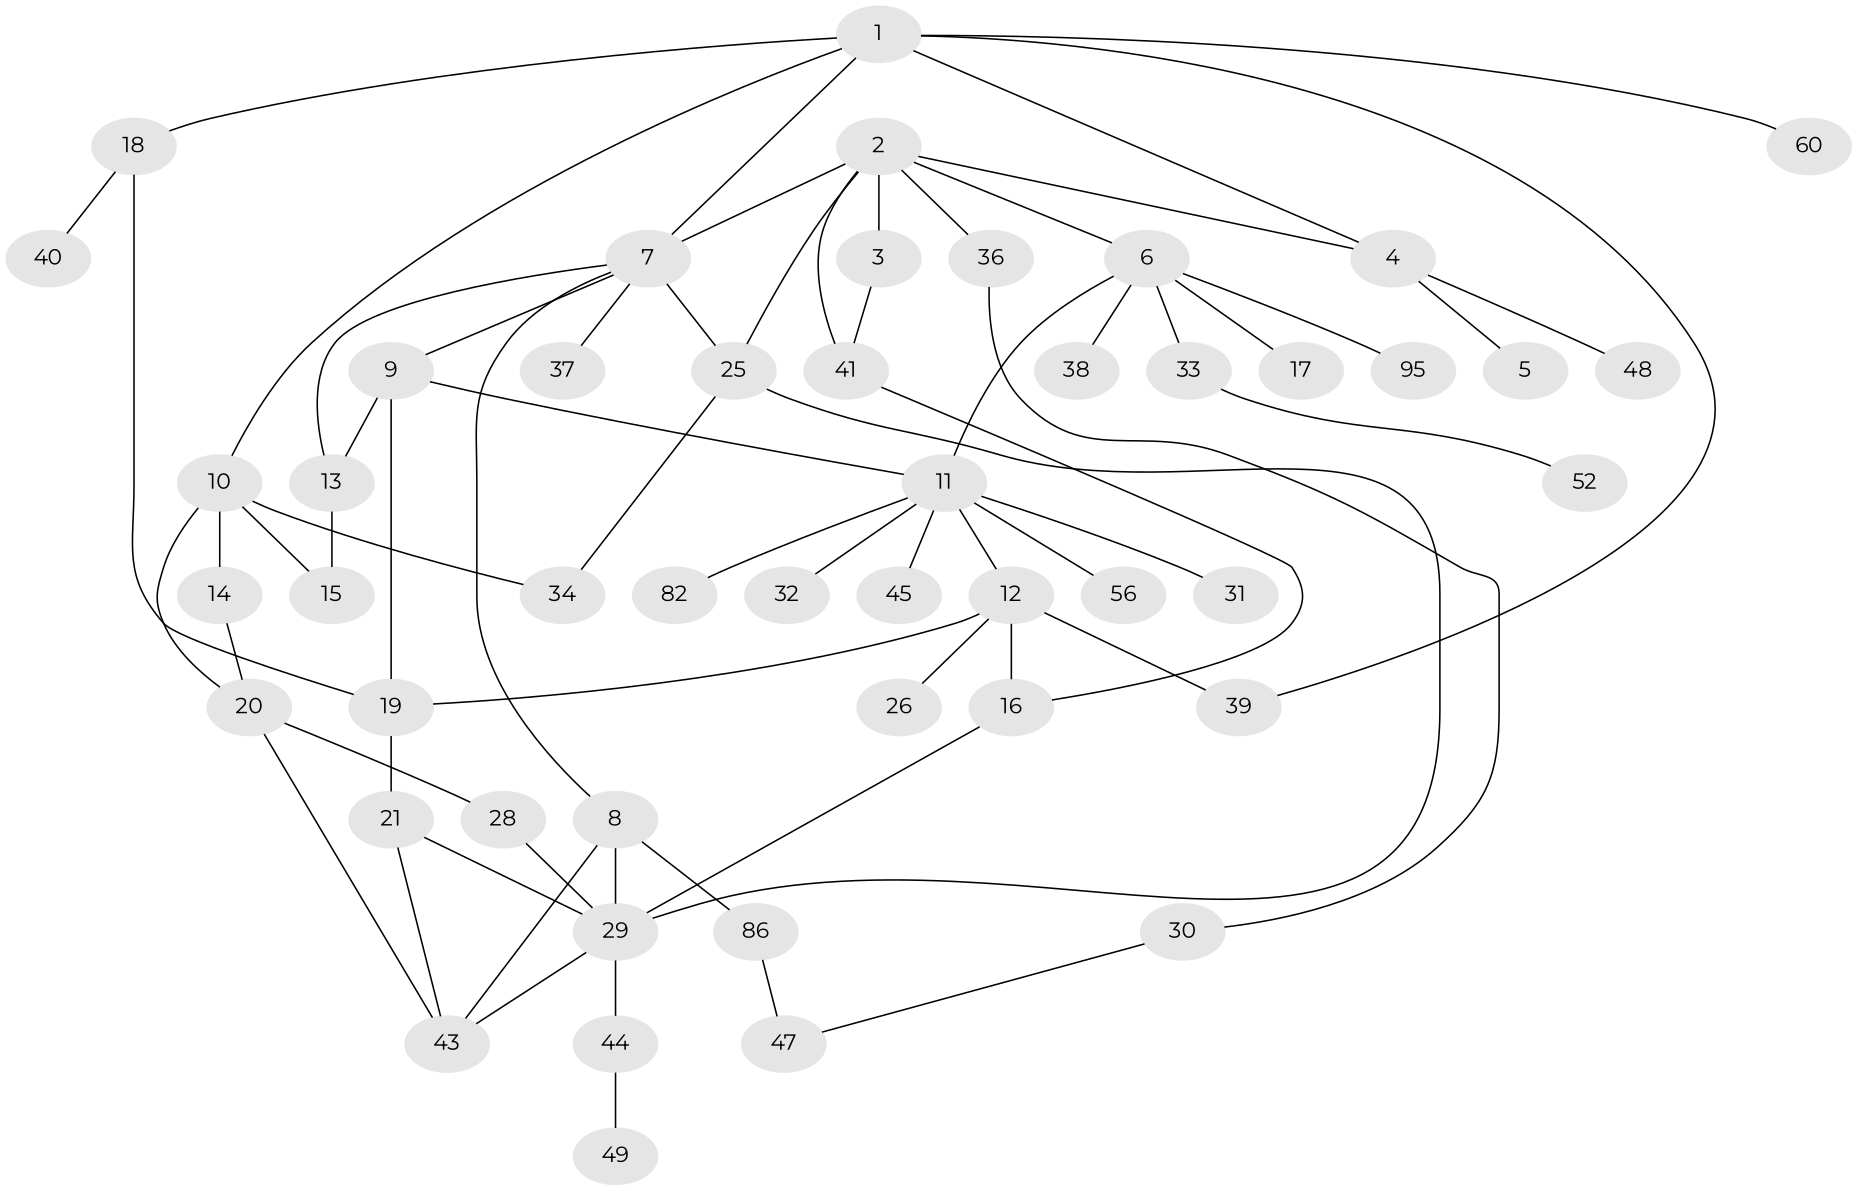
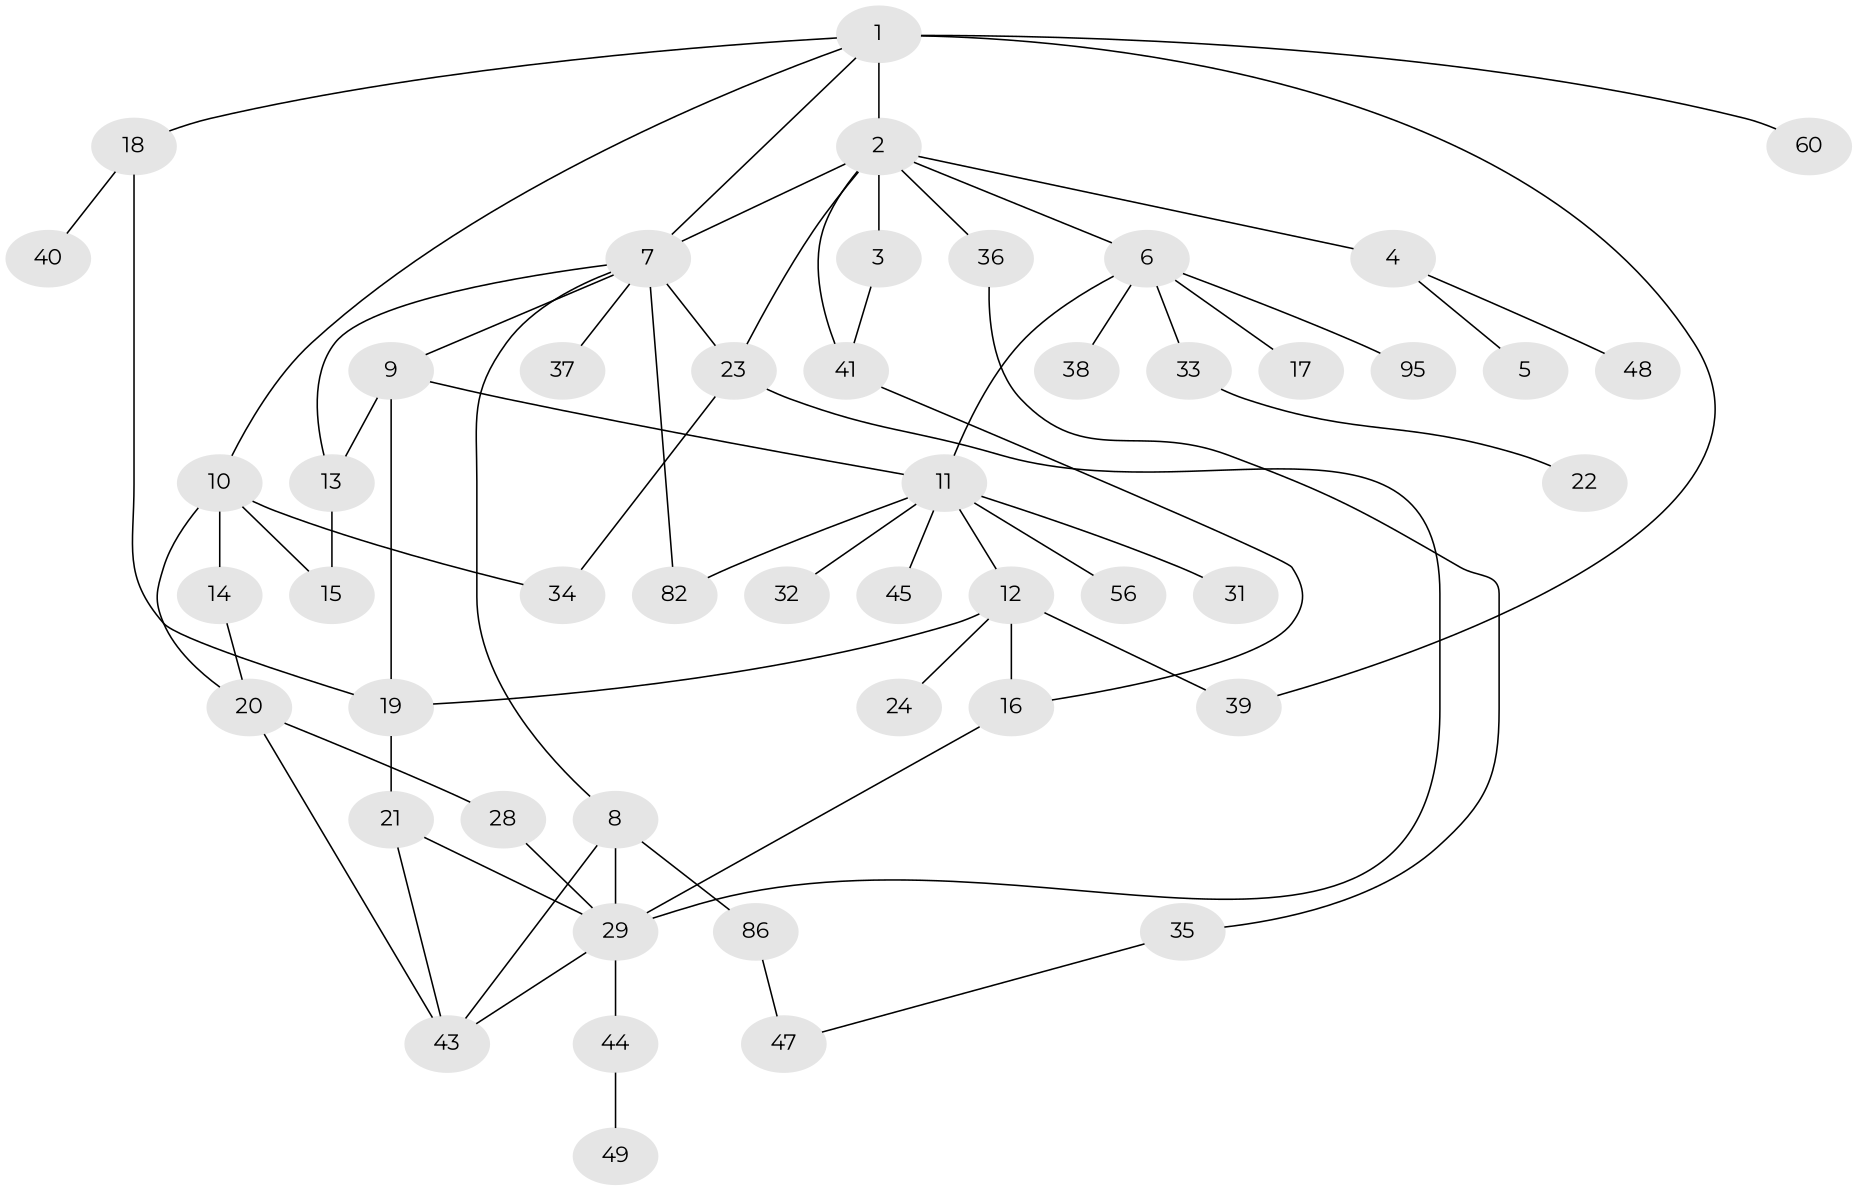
(1136, 147) -> (879, 91)
(734, 371) -> (734, 371)
none -> (661, 420)
(1585, 483) -> (1585, 483)
(899, 707) -> (899, 707)
(1183, 932) -> (1183, 932)
